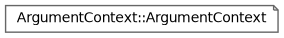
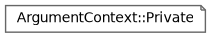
(142, 19) -> (105, 19)
